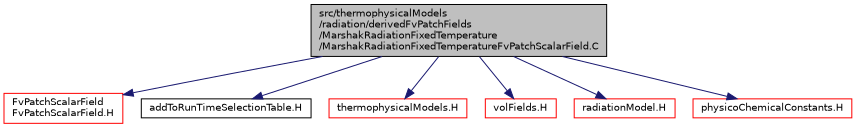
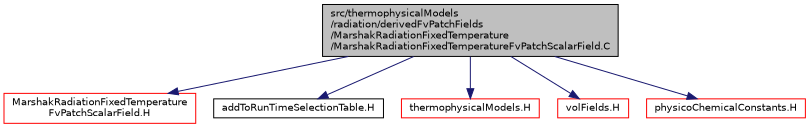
(63, 108) -> (100, 108)
(625, 108) -> none
